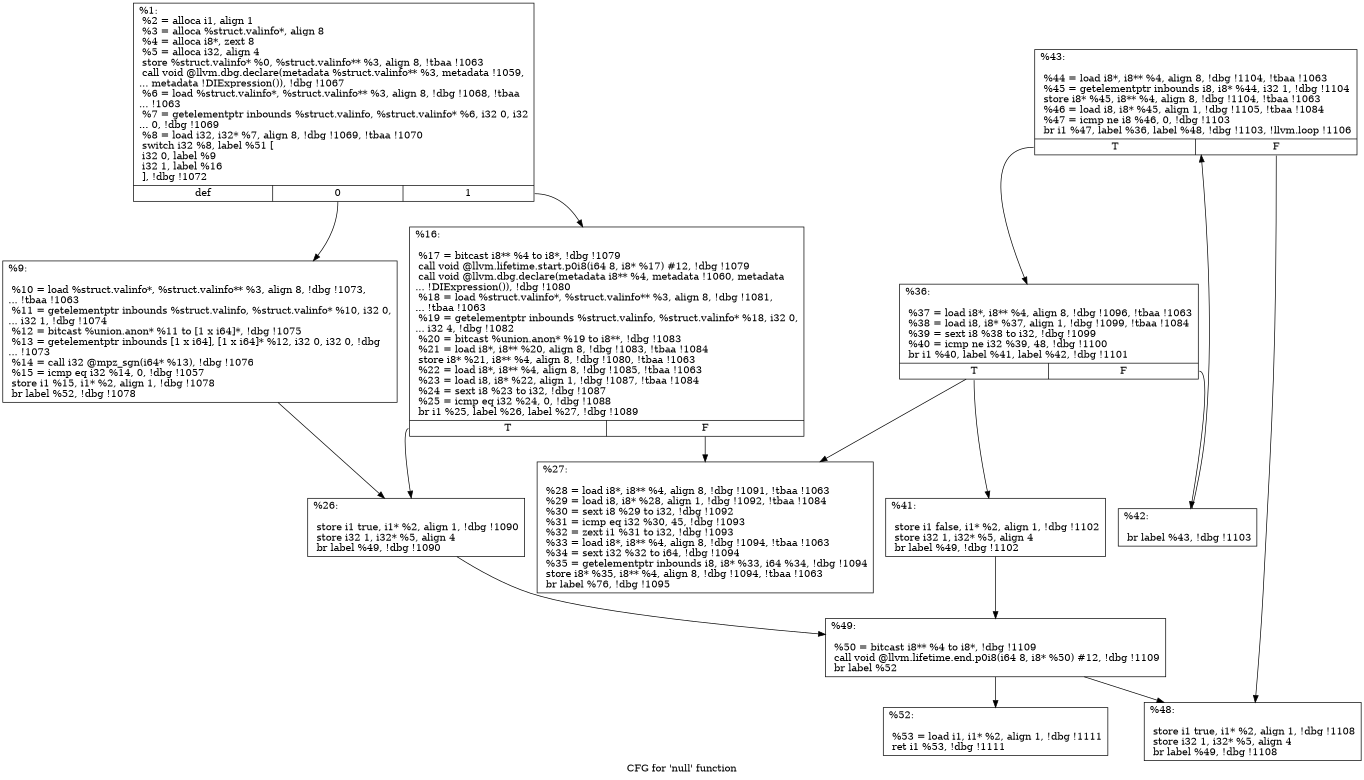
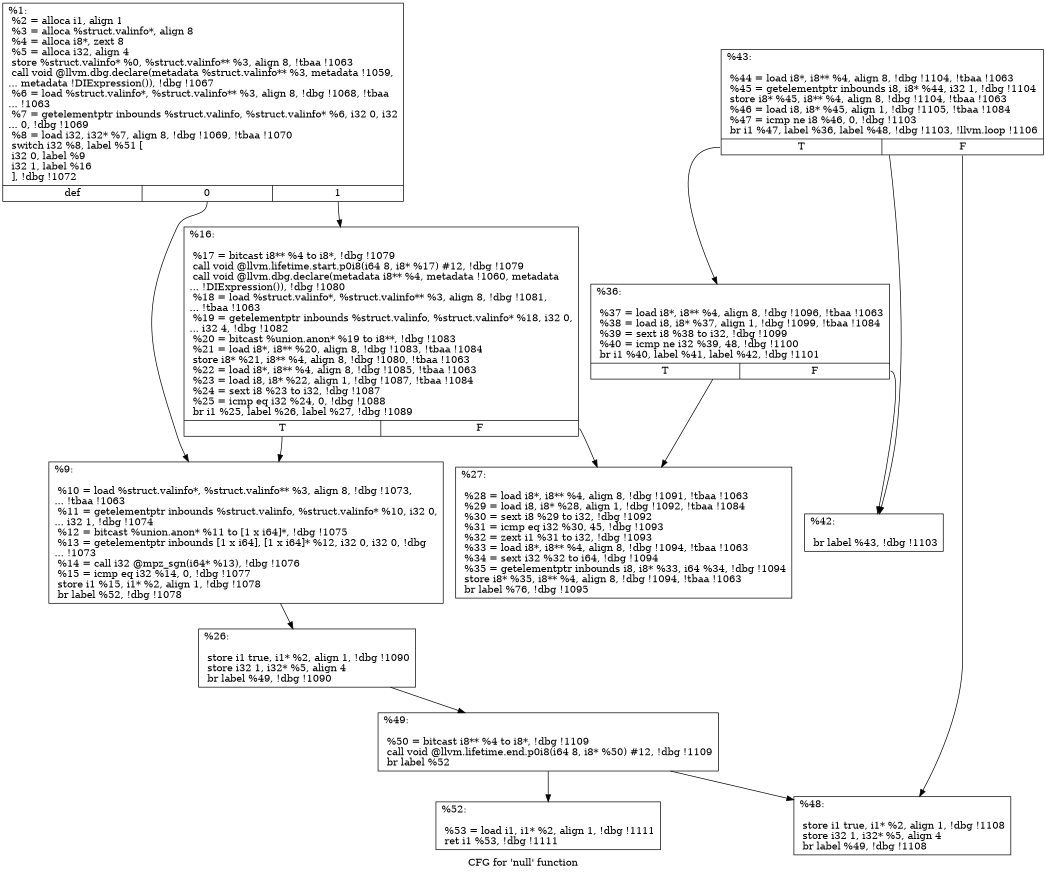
(1209, 336) -> (901, 332)
(106, 373) -> (152, 574)
(406, 459) -> (282, 446)
(996, 527) -> none
